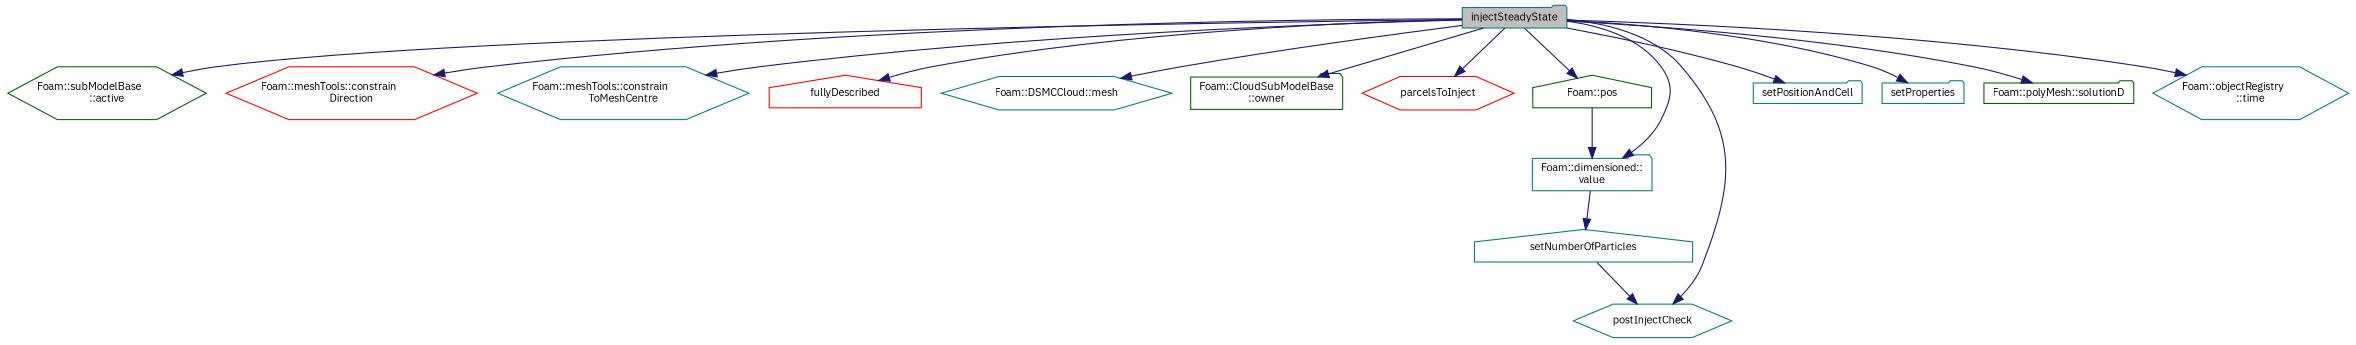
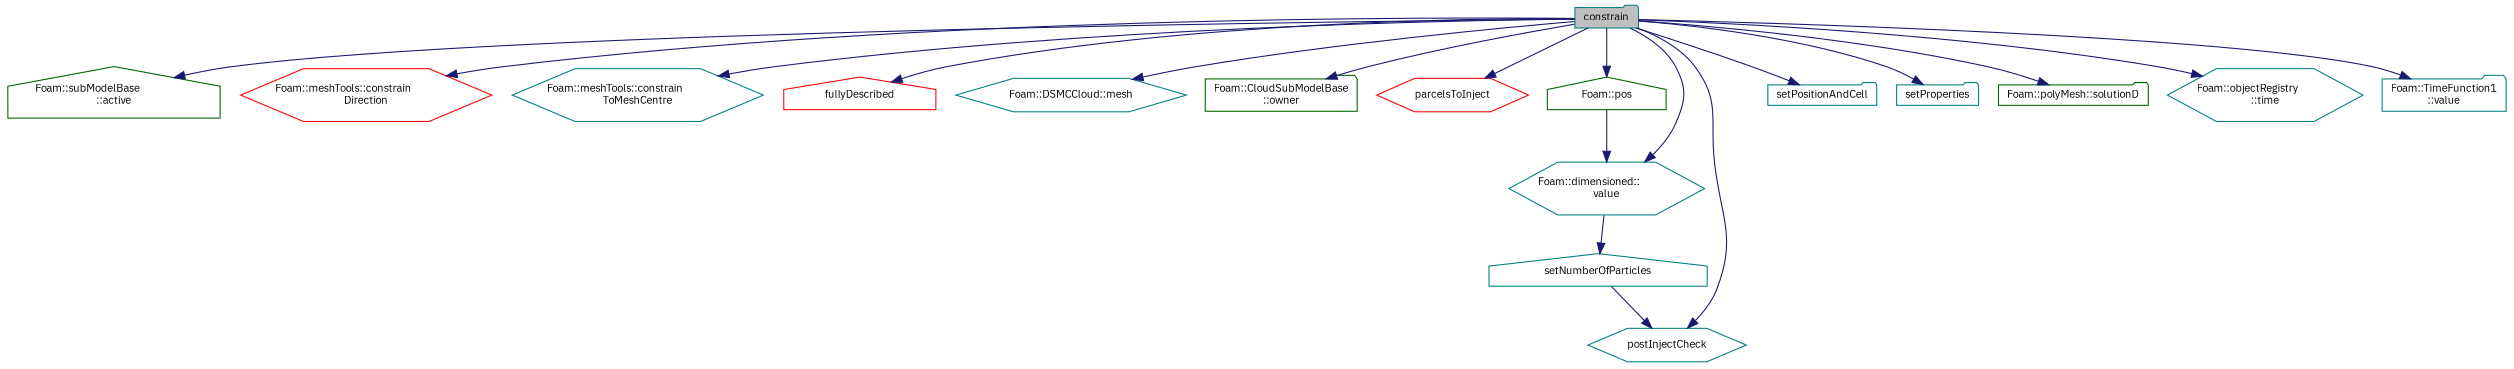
(1515, 18) -> (1607, 18)
(107, 93) -> (114, 95)
none -> (2444, 95)
(1592, 175) -> (1607, 189)
